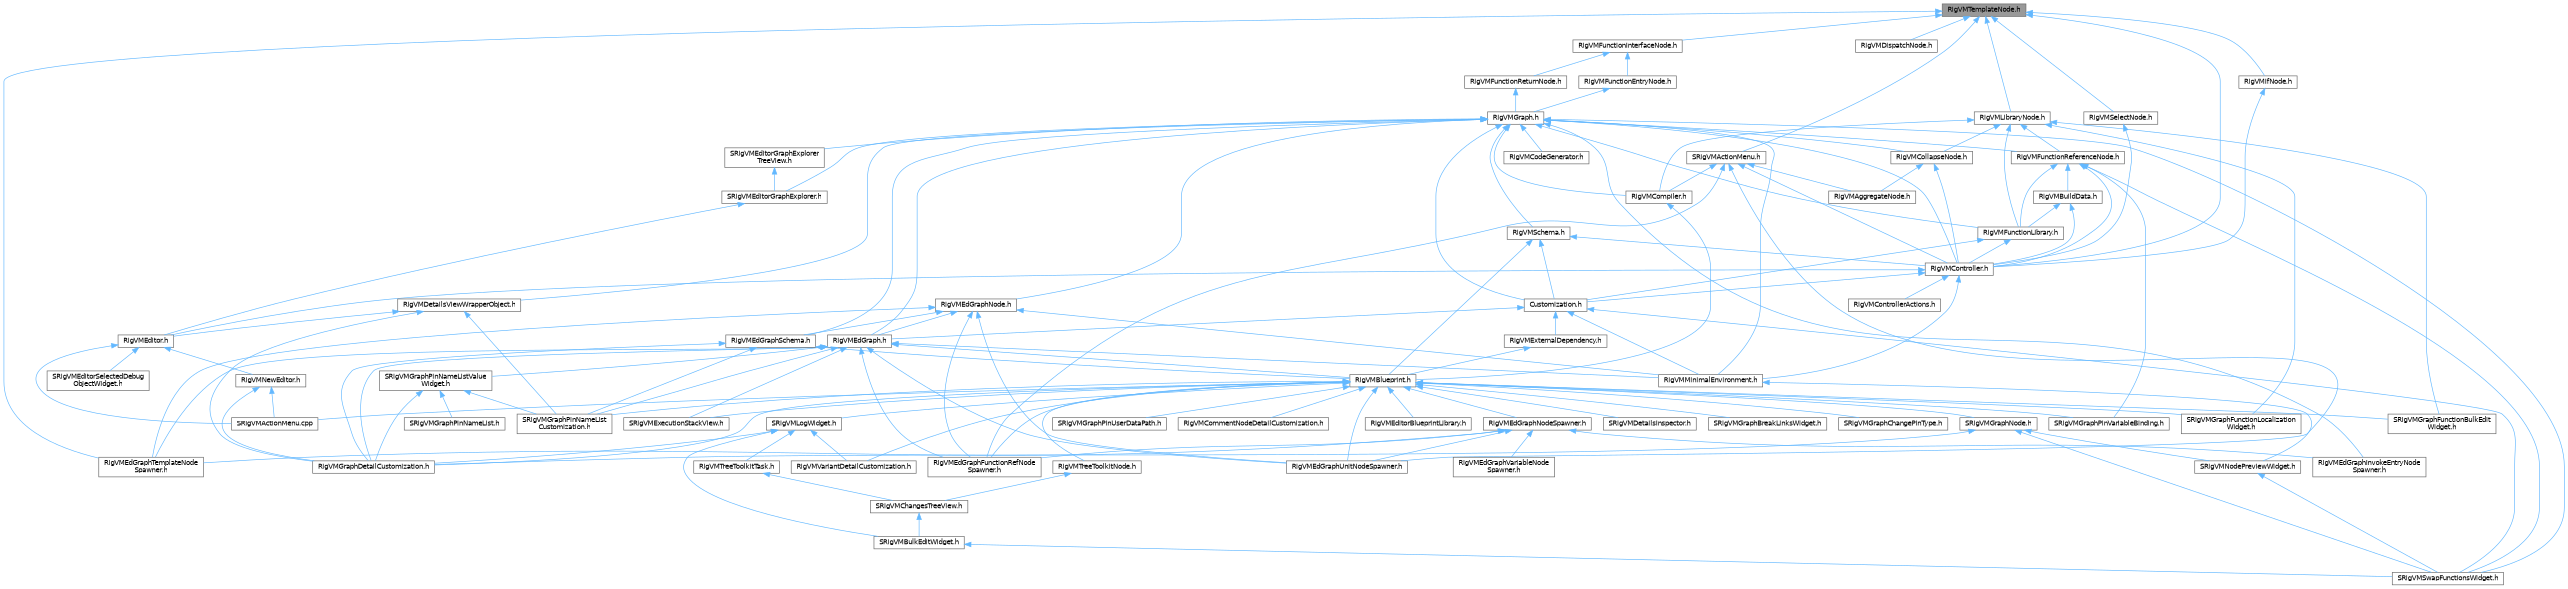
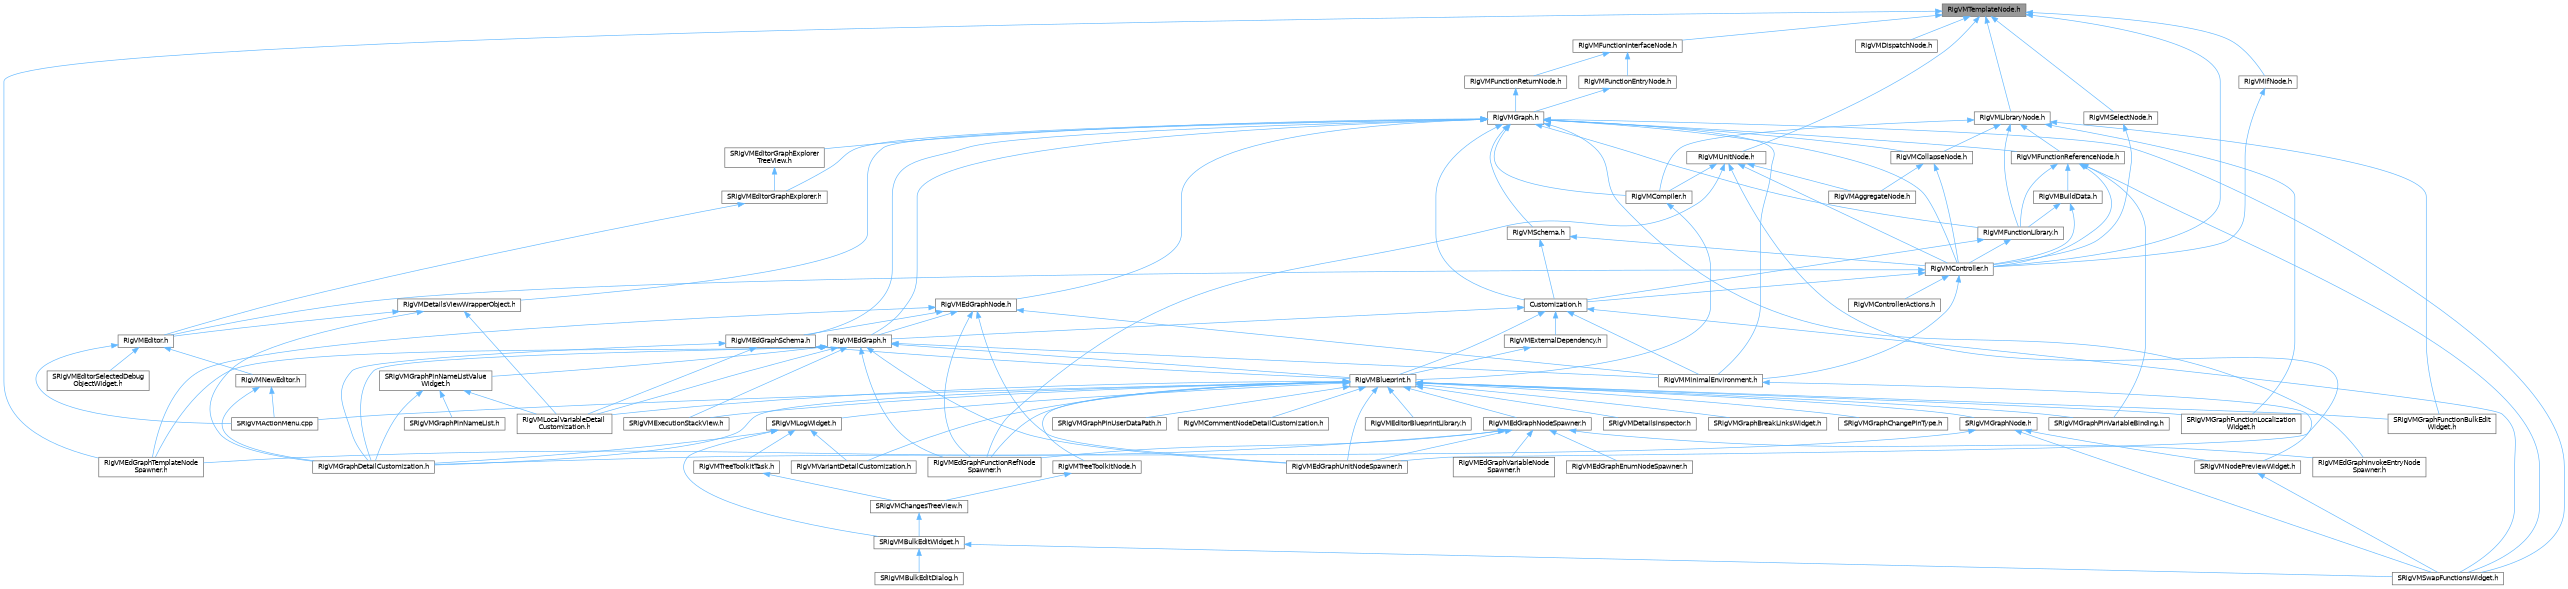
(1546, 158) -> none
(1726, 158) -> (1726, 158)
(1462, 306) -> (1470, 347)
(565, 424) -> (565, 424)
none -> (1630, 467)
none -> (919, 579)
